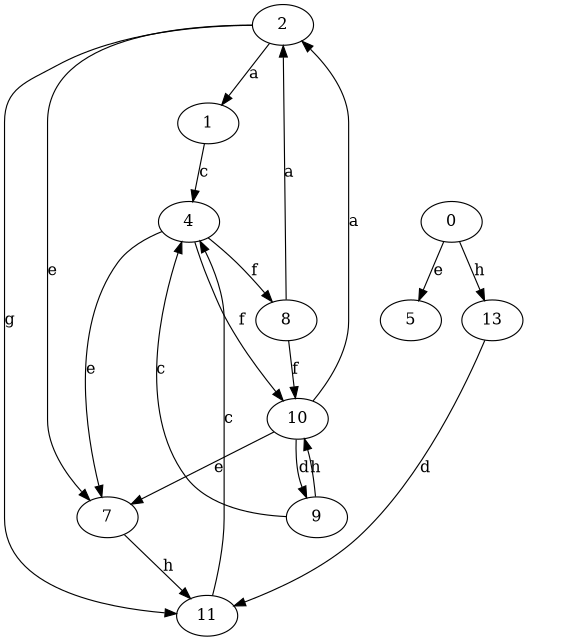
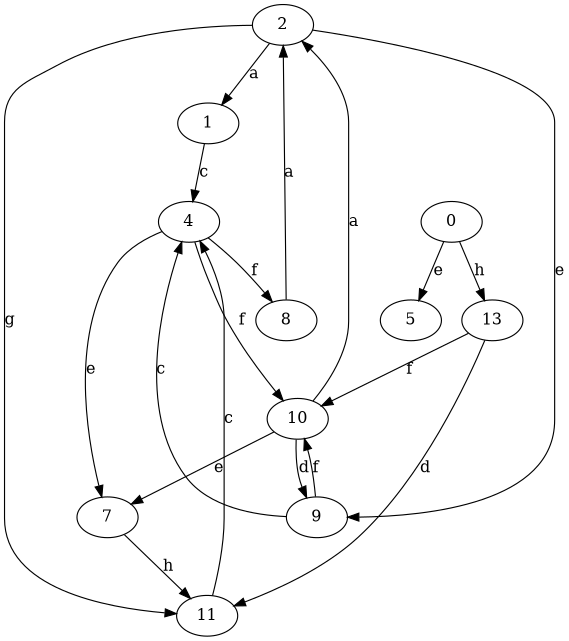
(48, 187) -> (555, 257)
(291, 364) -> (400, 367)
(316, 468) -> (316, 468)
